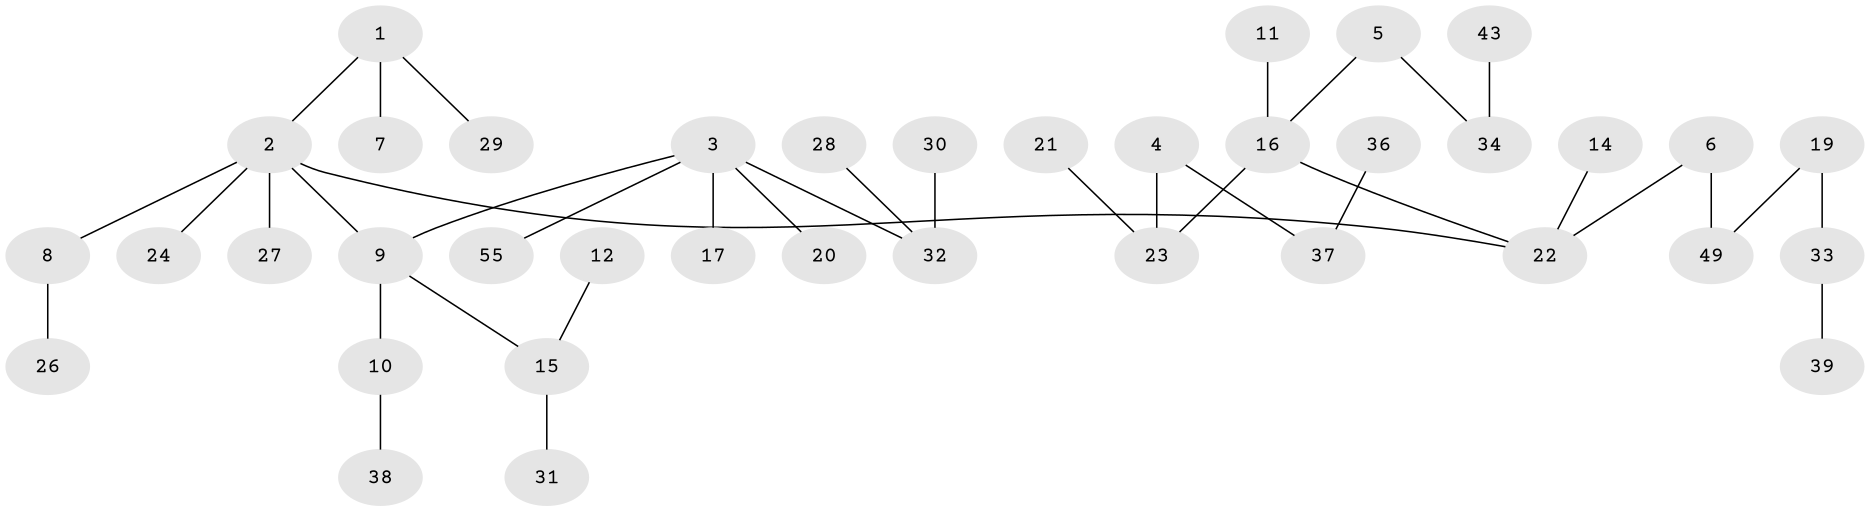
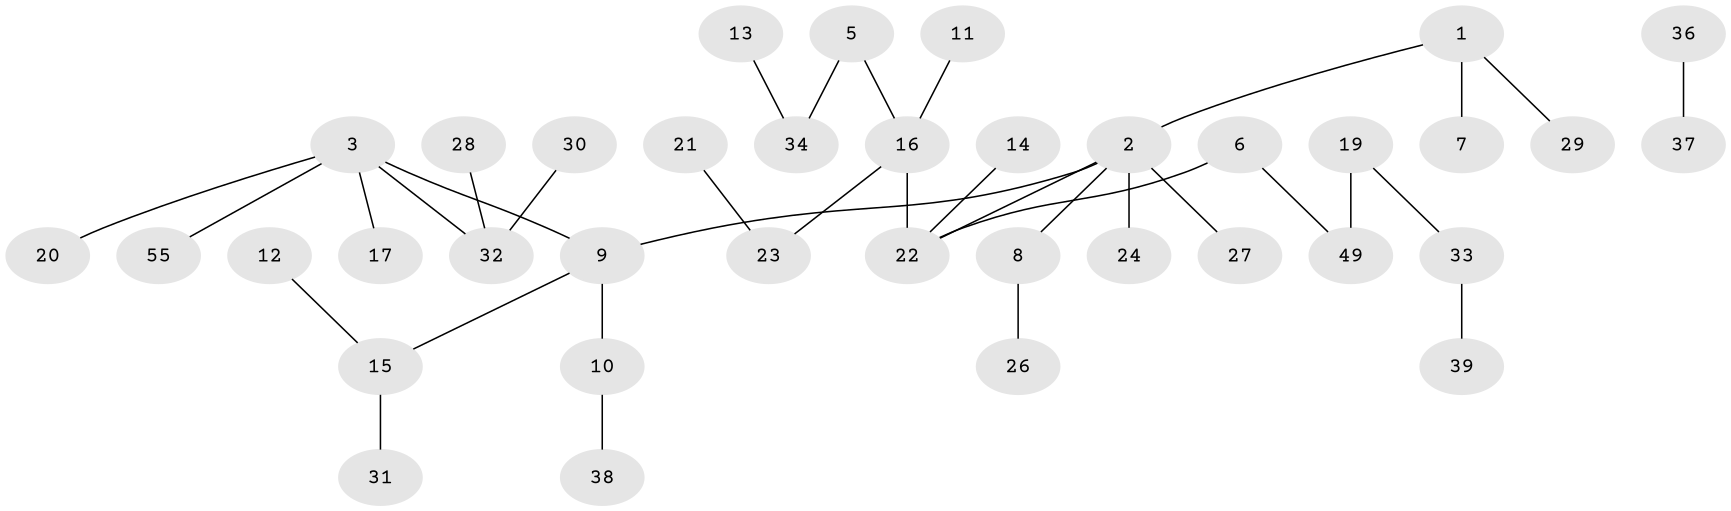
(1489, 34) -> (741, 34)
(1157, 145) -> none
